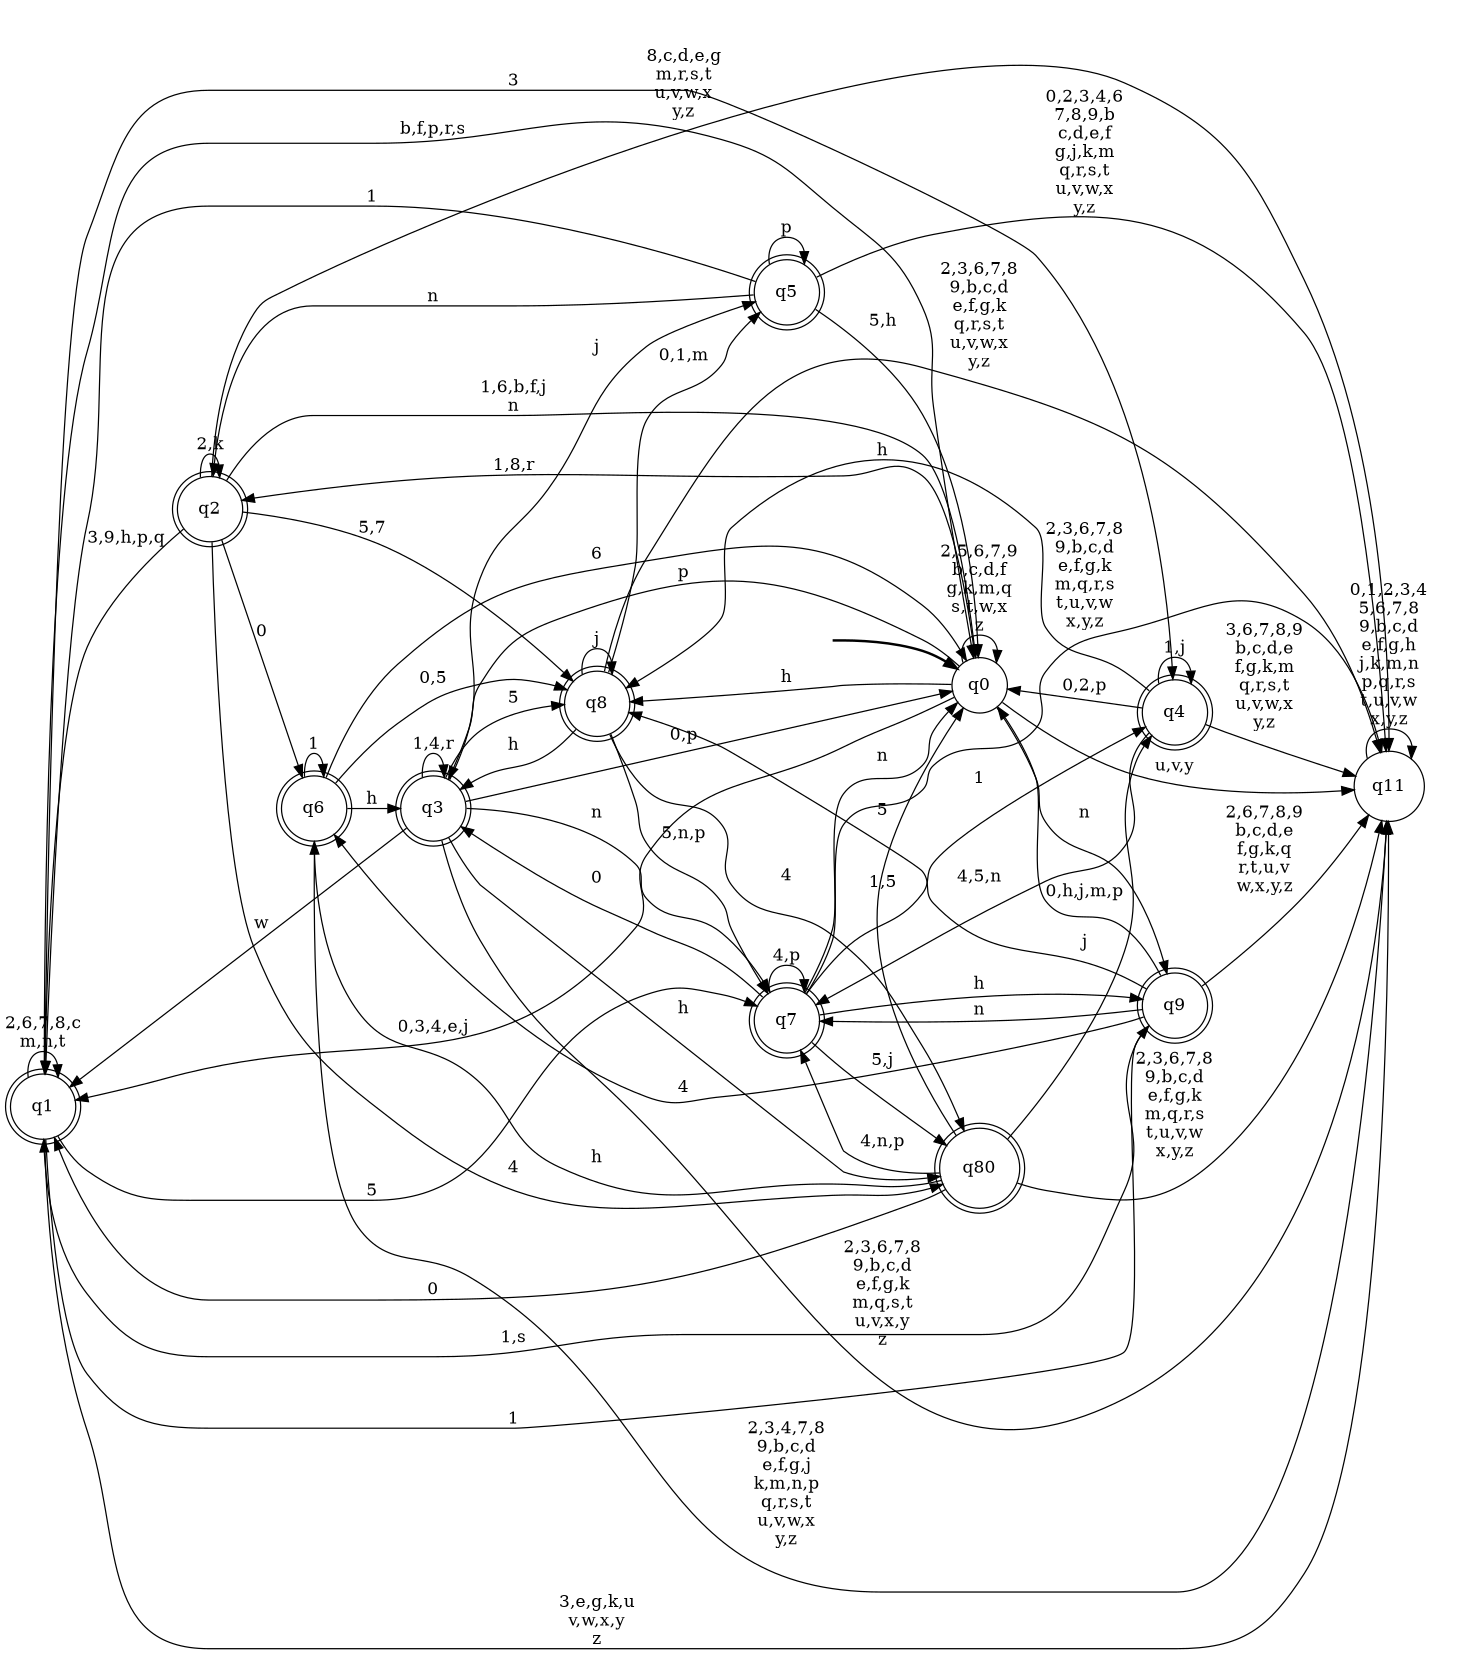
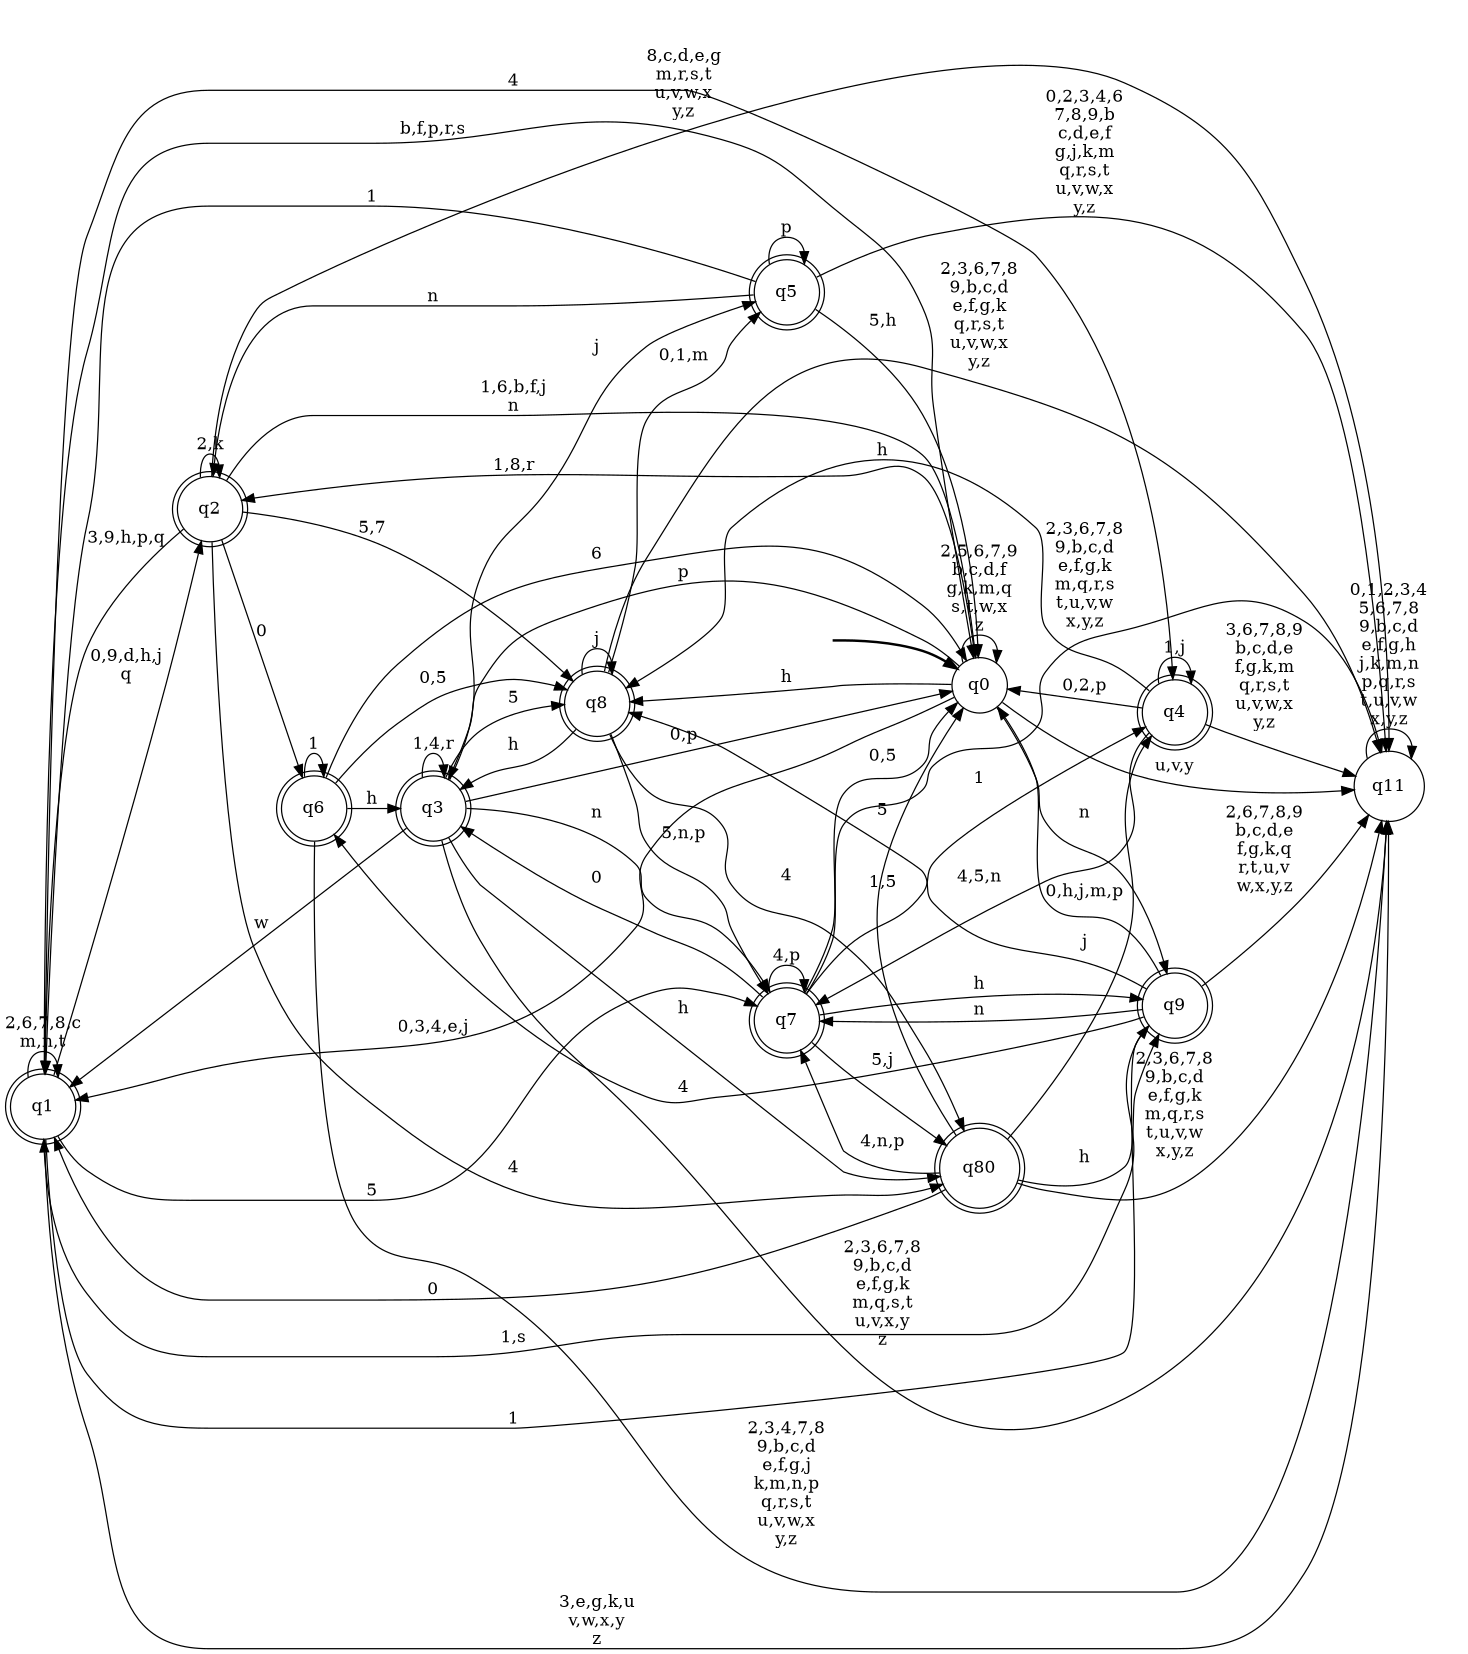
(514, 81) -> (514, 81)
(883, 756) -> (883, 756)
none -> (130, 815)
(542, 1158) -> (1121, 1169)
